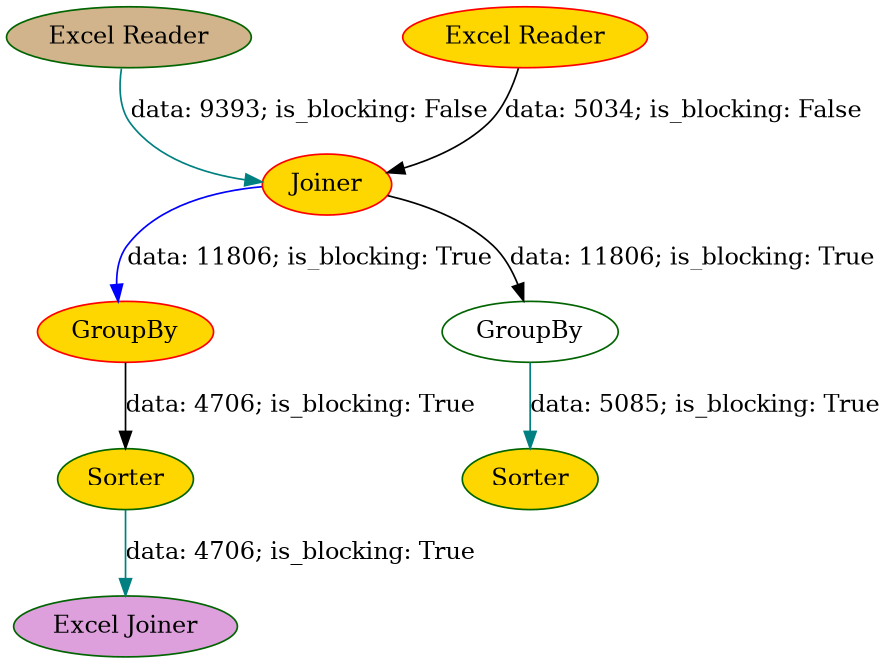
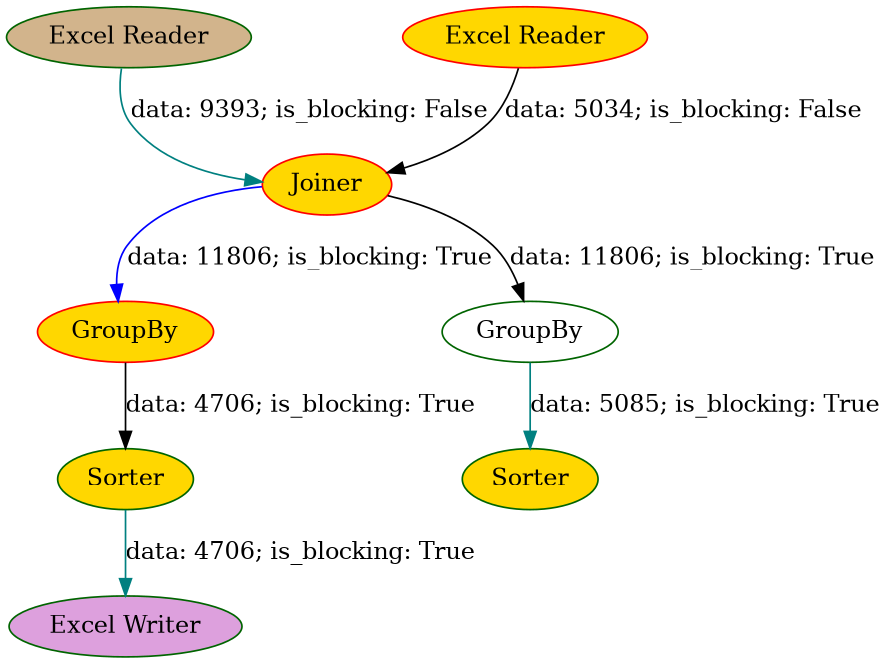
(126, 626) -> (126, 626)
